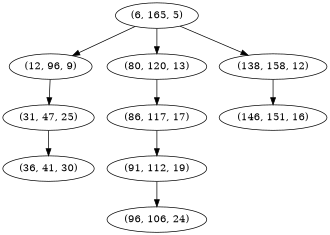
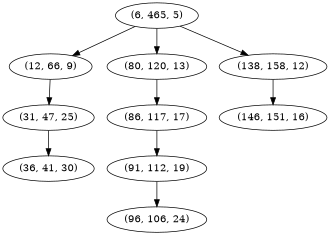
(157, 16) -> (157, 16)
(51, 67) -> (51, 67)
